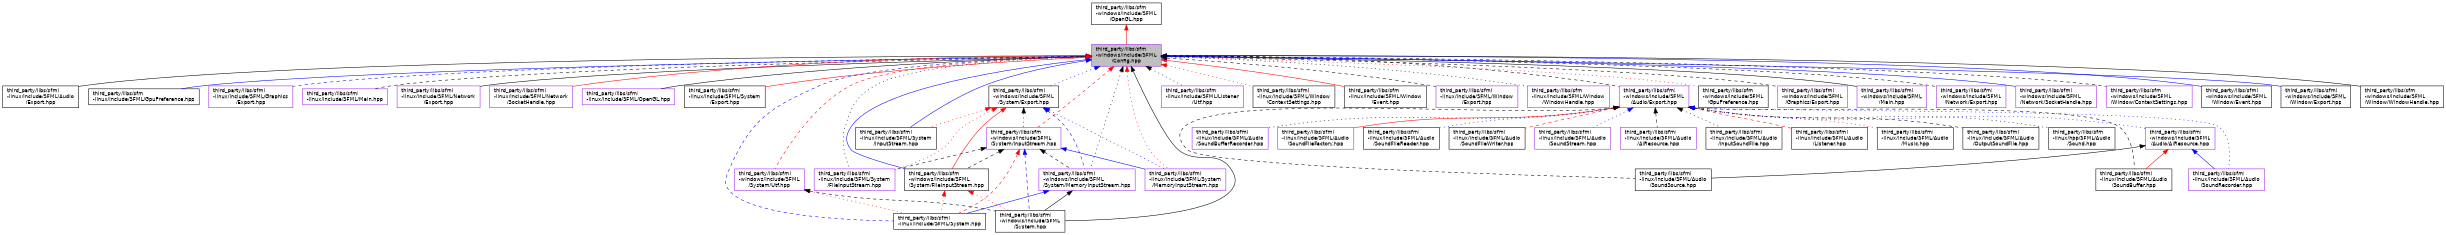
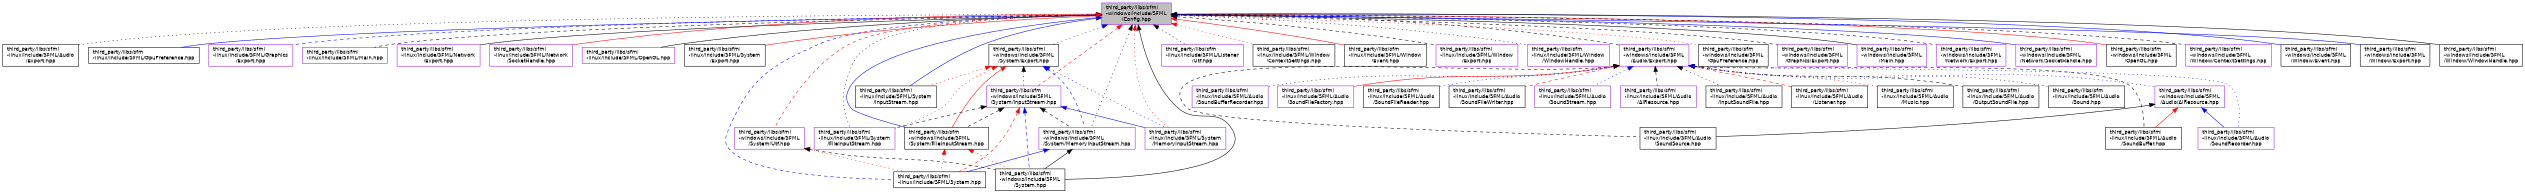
(1126, 37) -> (1642, 20)
(582, 61) -> (587, 19)
(2082, 138) -> (2087, 97)
